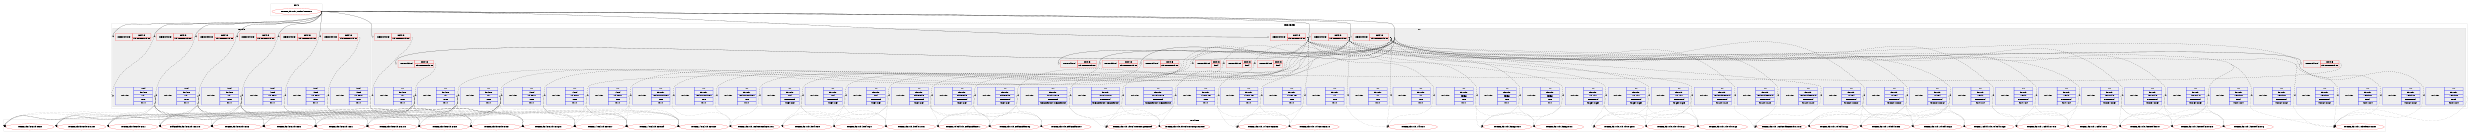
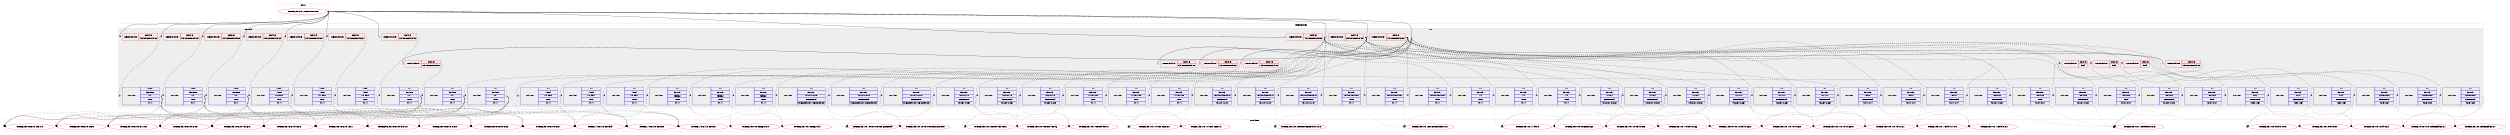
(1015, 127) -> none
(1938, 127) -> (1579, 127)
